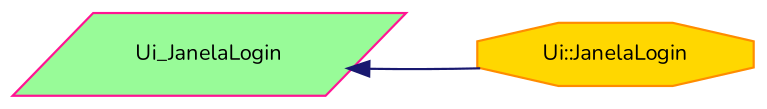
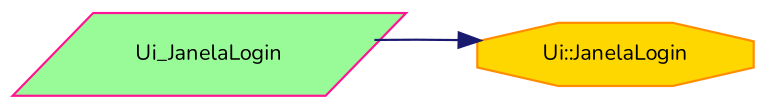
(425, 69) -> (416, 40)
